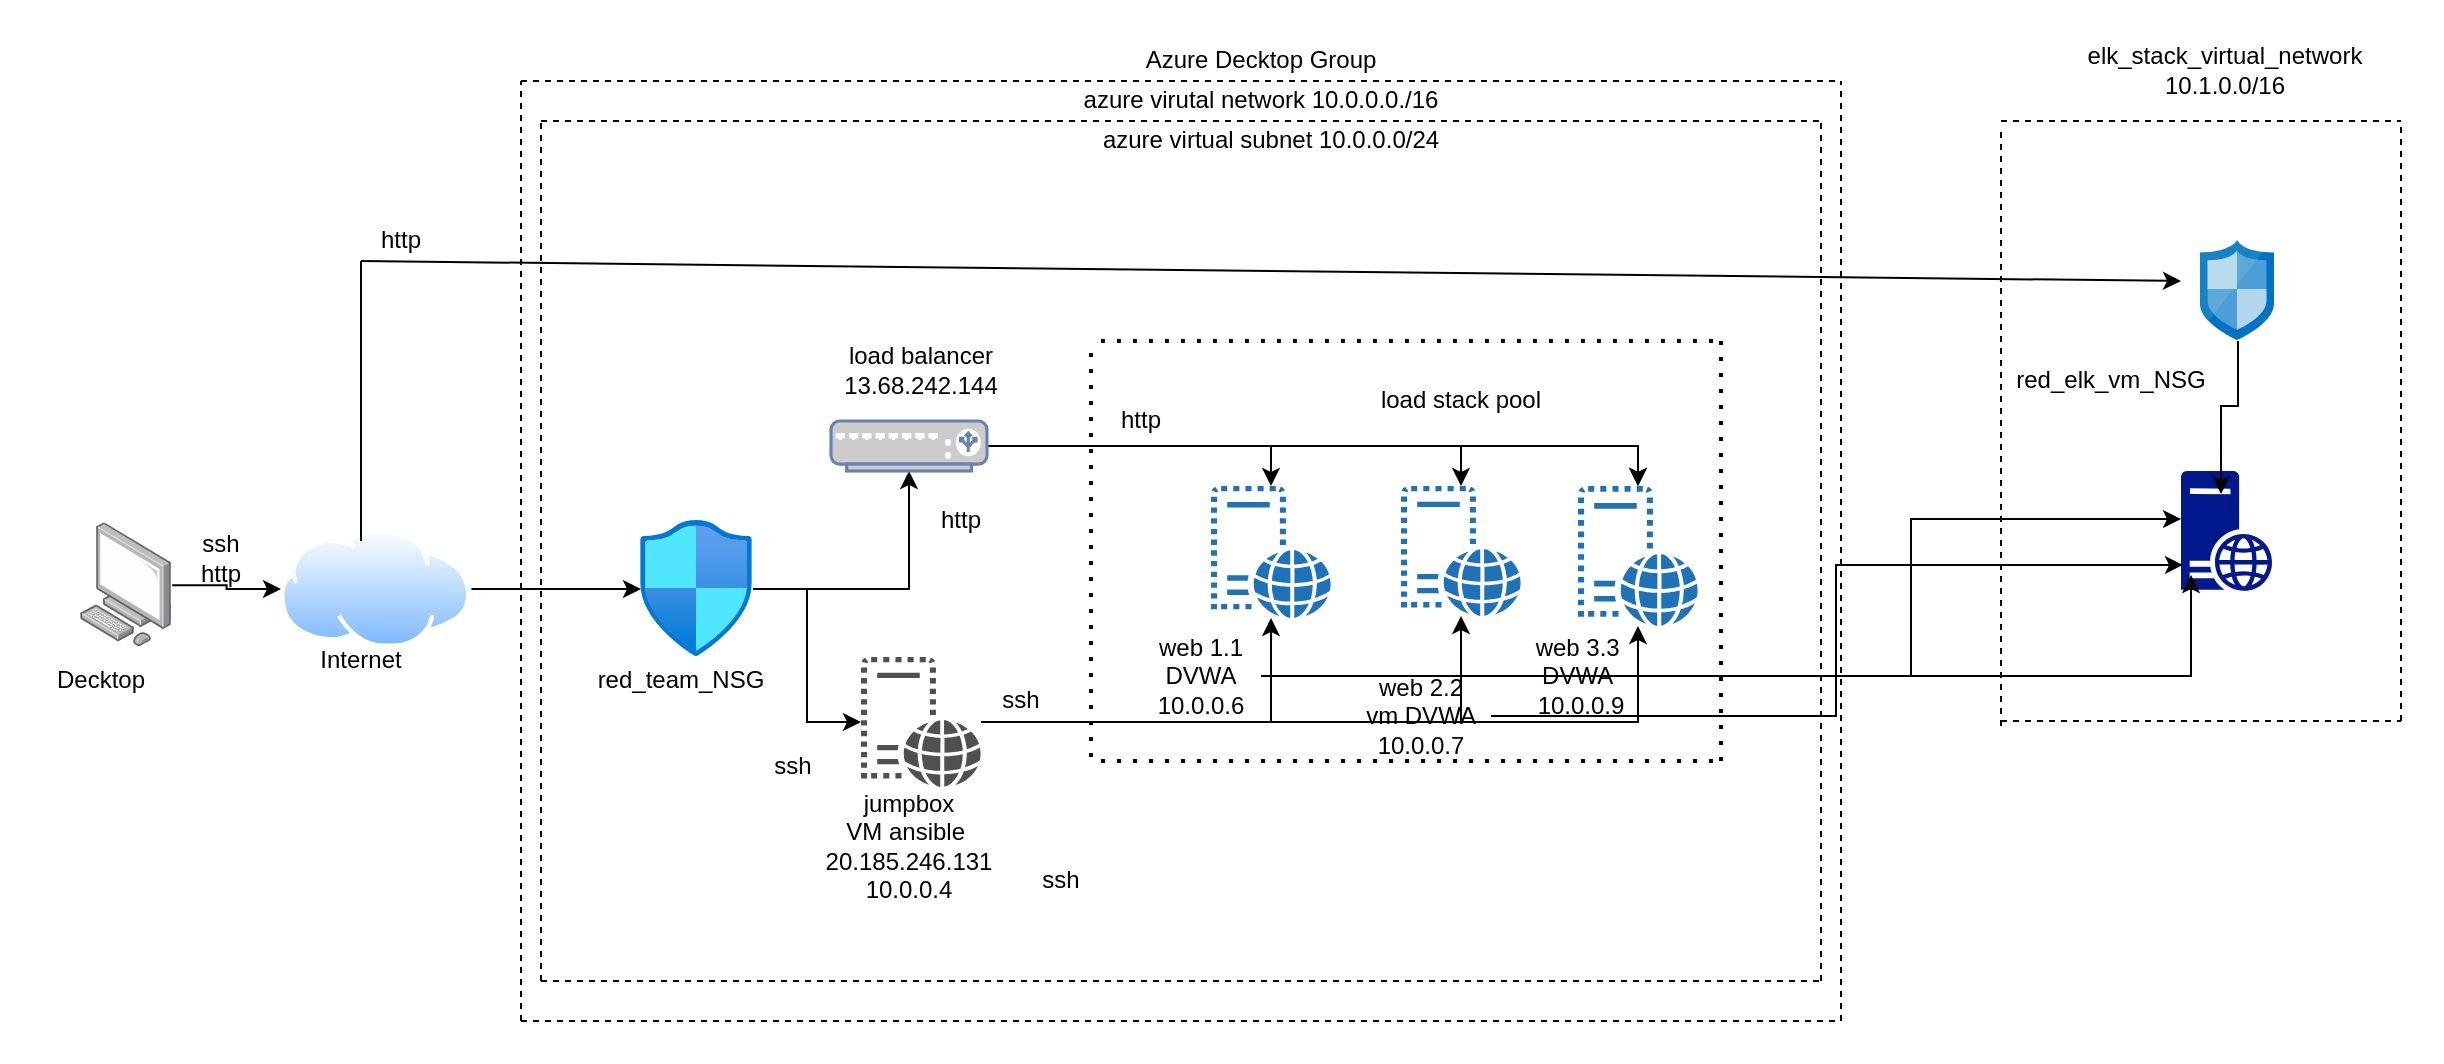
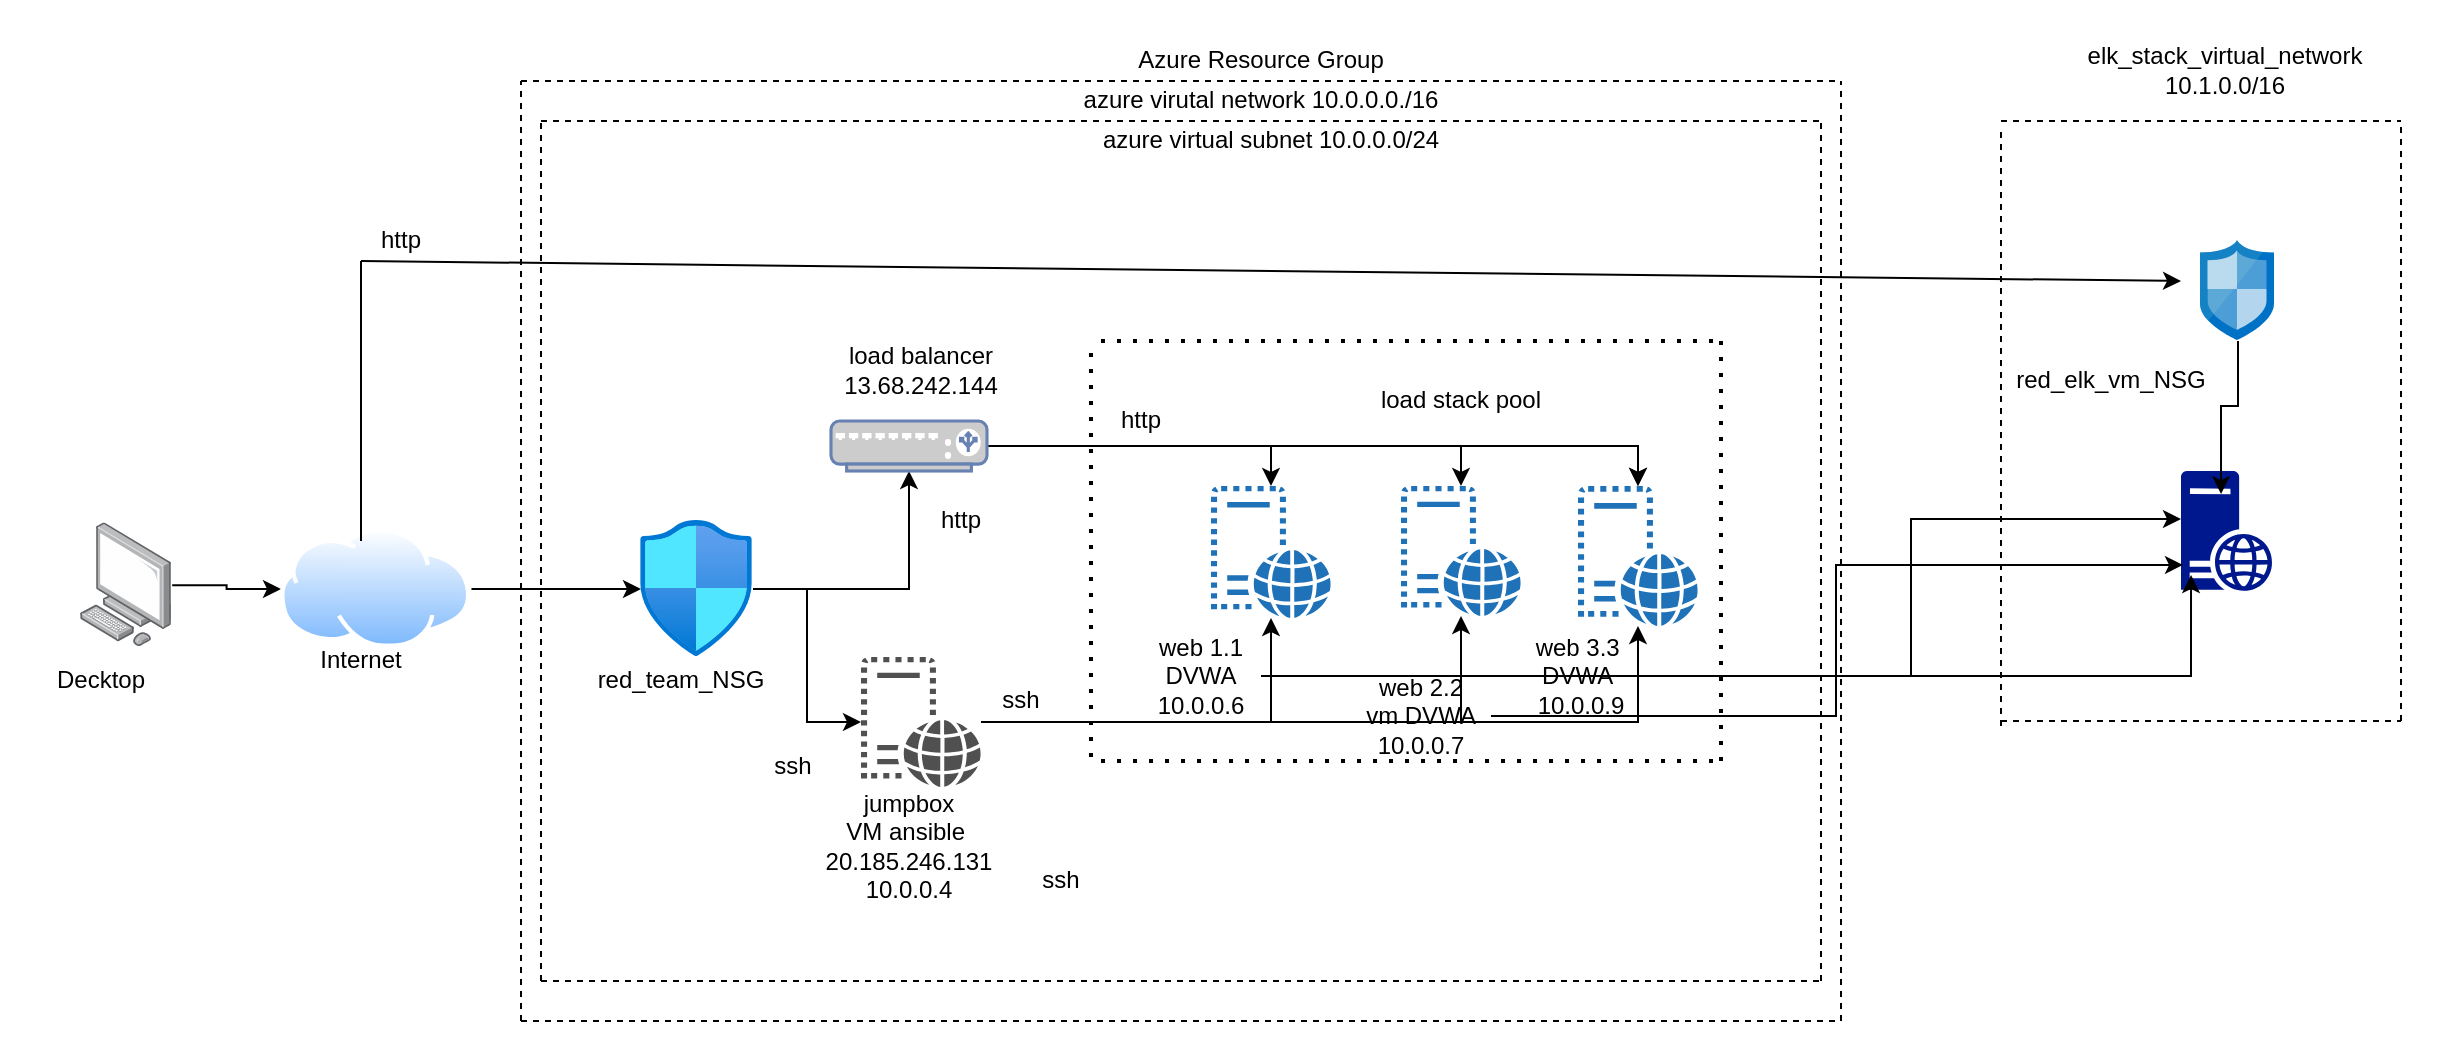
(1262, 61) -> (1262, 61)
(221, 559) -> none
